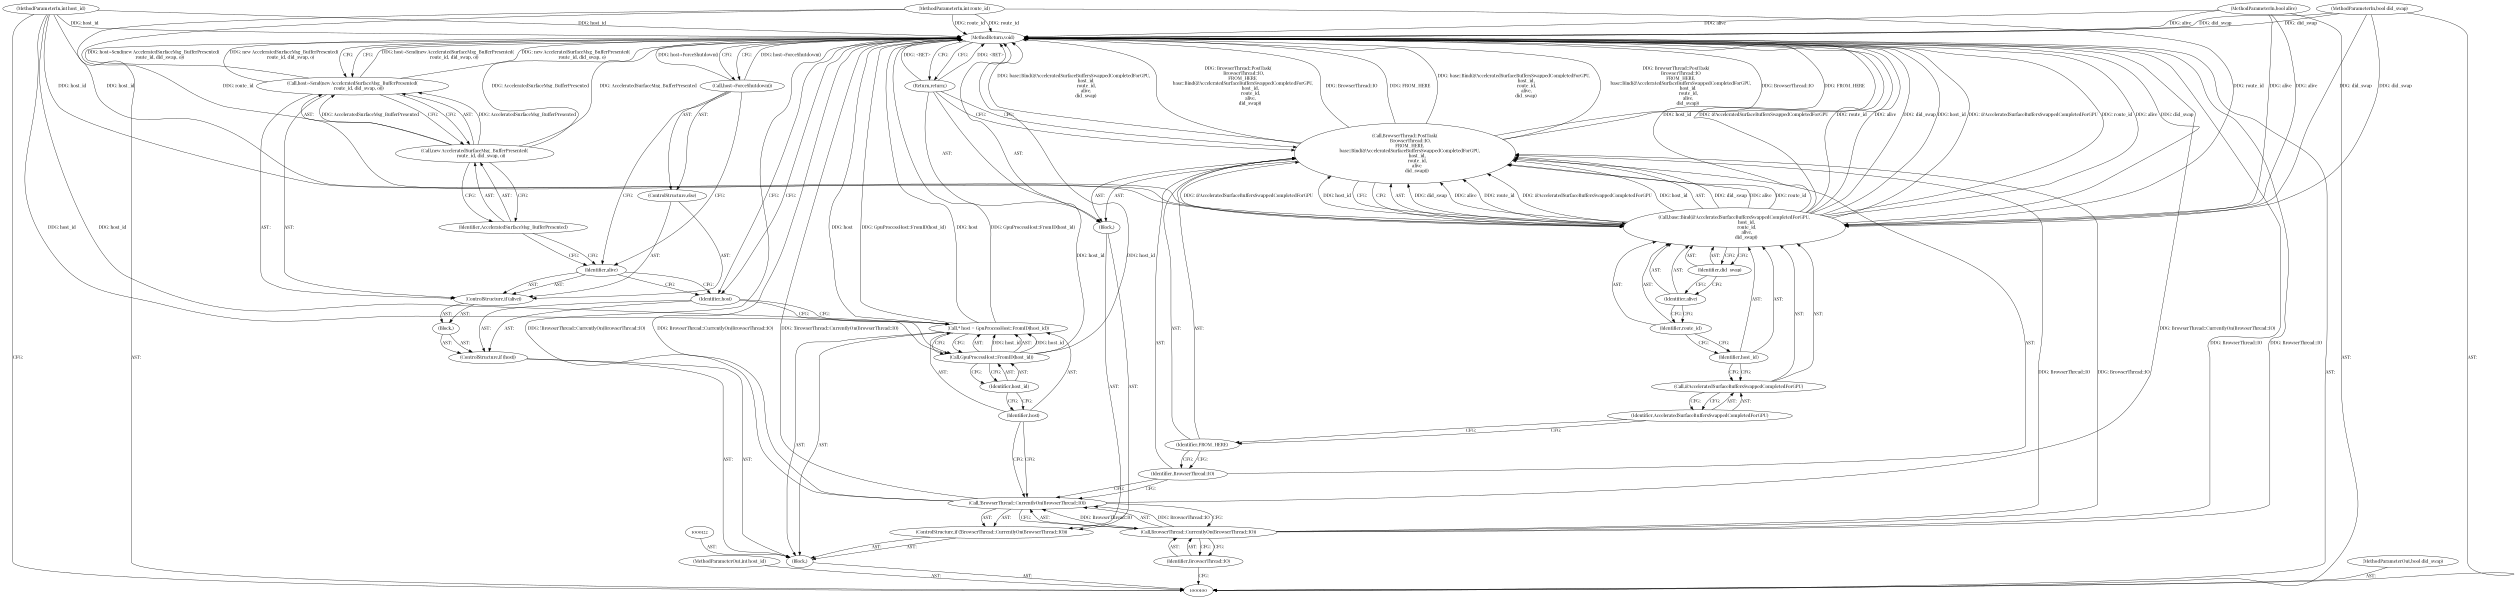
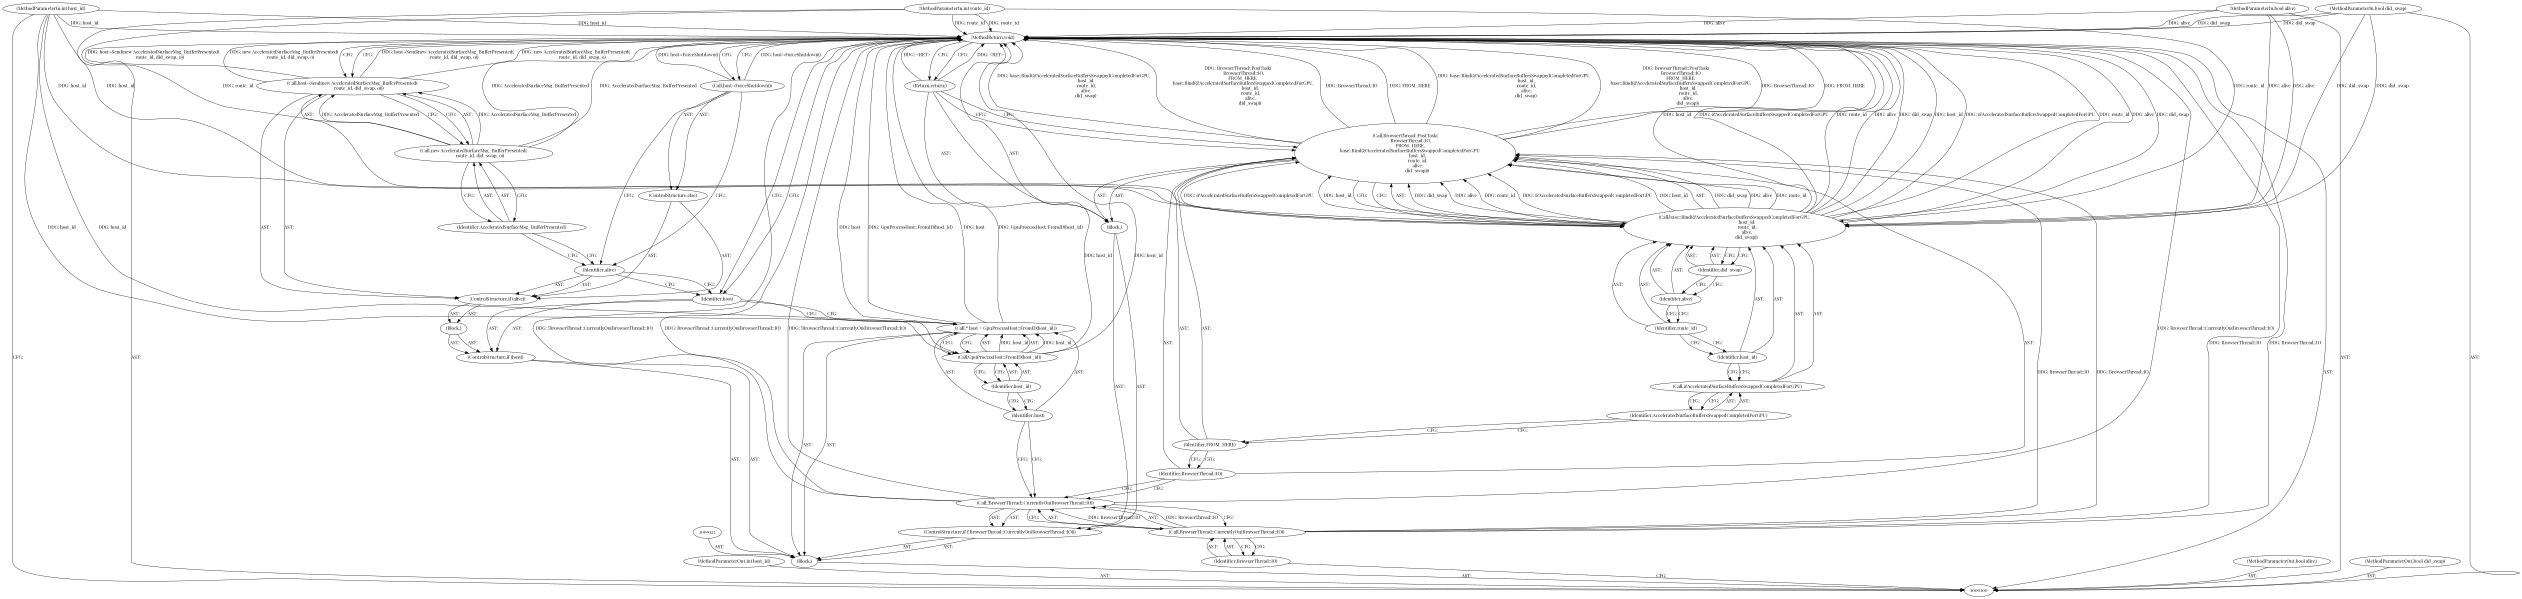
none -> (2282, 561)
